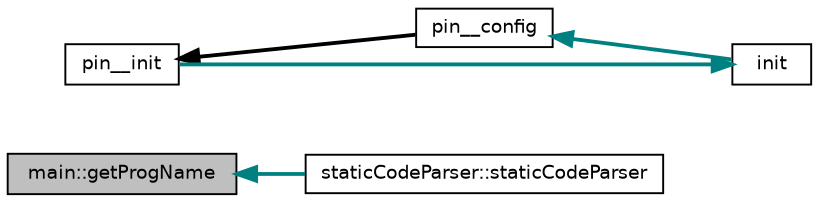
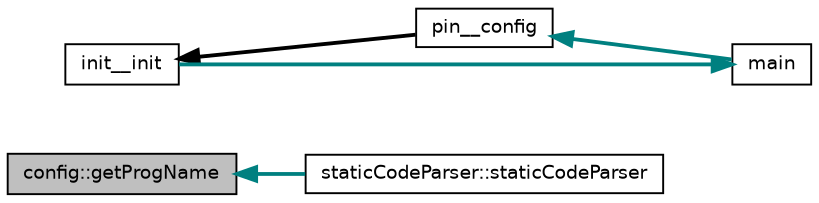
(122, 64) -> (122, 64)
(772, 64) -> (772, 64)
(122, 174) -> (122, 174)
